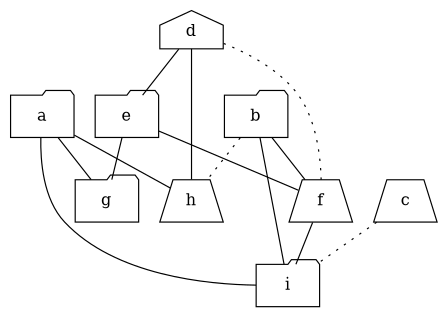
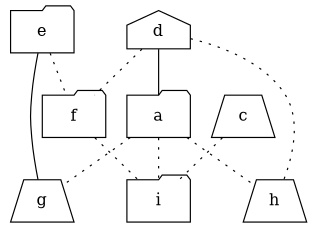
(161, 72) -> (159, 72)
(192, 114) -> (278, 85)
(256, 116) -> none
(75, 159) -> (96, 161)
(232, 162) -> (58, 74)
(125, 163) -> (221, 161)
(107, 201) -> (42, 201)
(321, 201) -> (74, 116)
(304, 243) -> (116, 159)
(112, 256) -> (159, 159)
